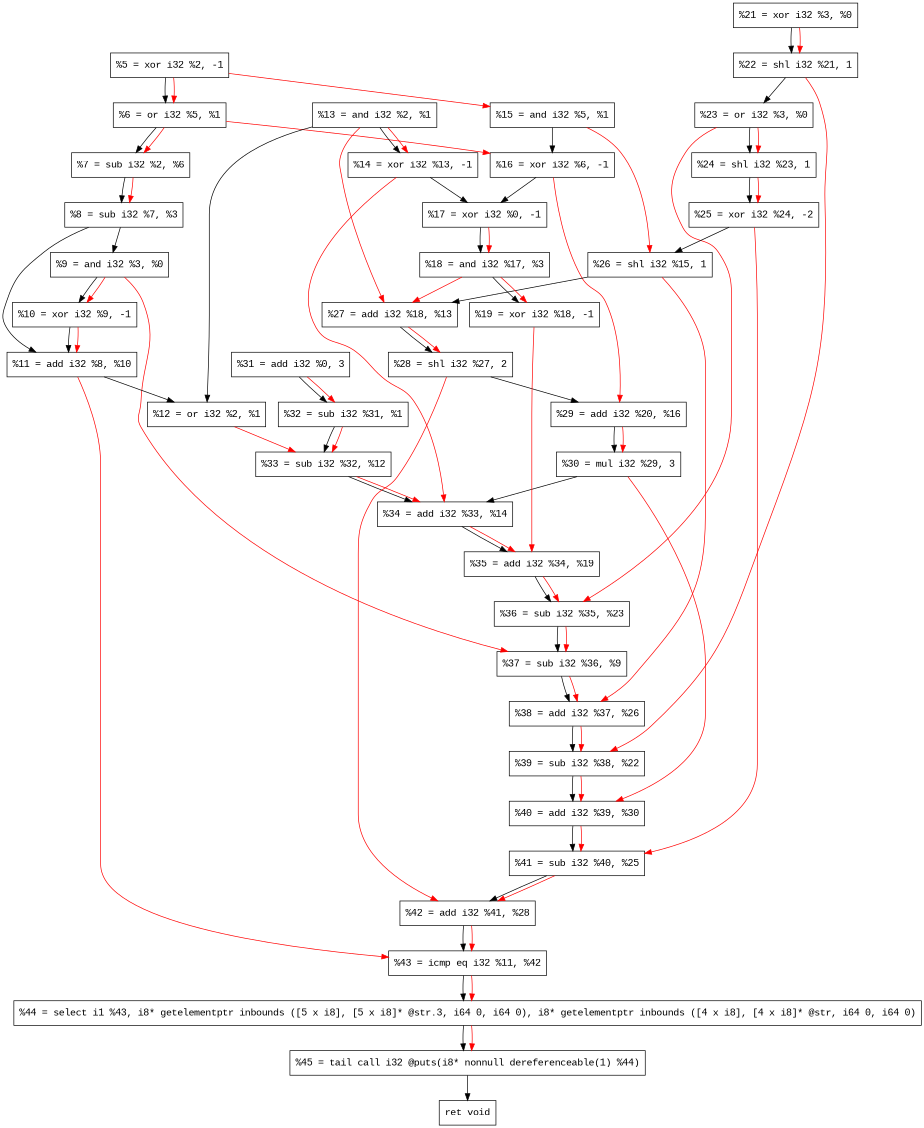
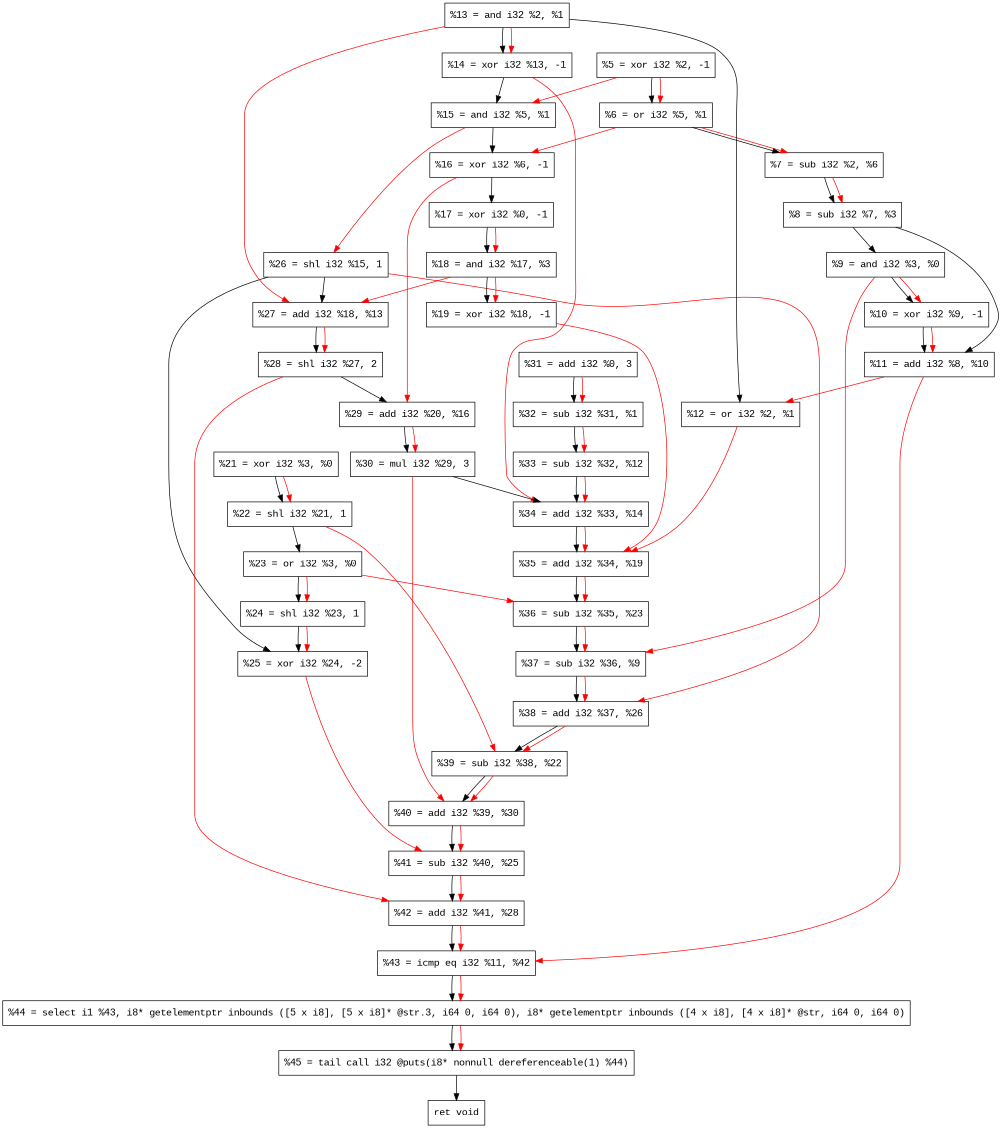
(446, 188) -> (501, 87)
(706, 238) -> (169, 453)
(136, 388) -> (839, 389)
(262, 438) -> (701, 500)
